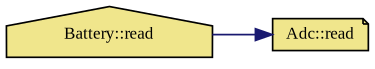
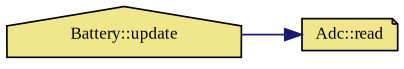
(109, 35) -> (124, 35)
